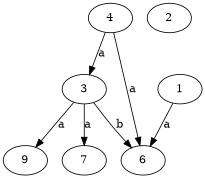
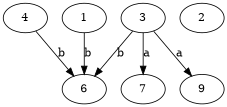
(99, 50) -> none
(133, 89) -> (62, 54)
(167, 125) -> (88, 54)
